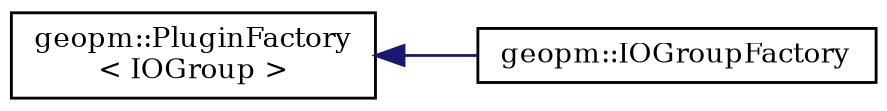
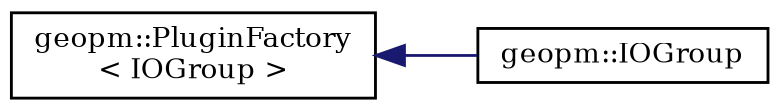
(677, 55) -> (623, 55)
